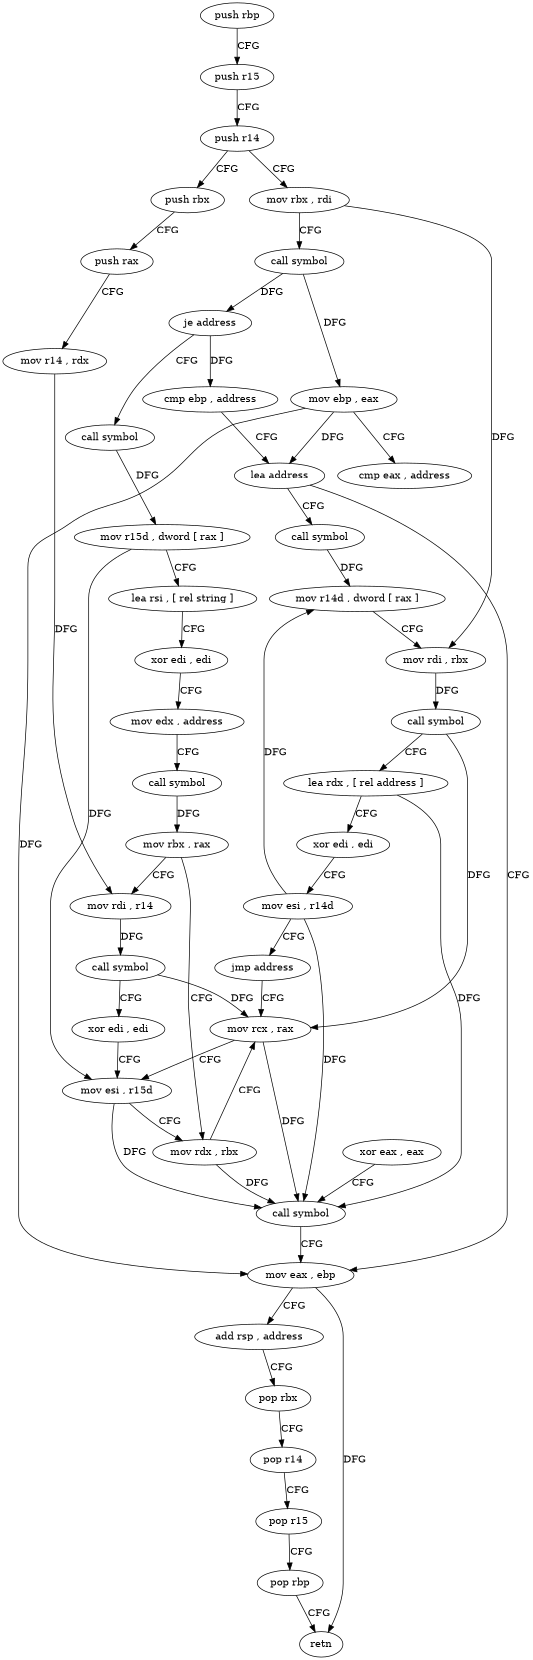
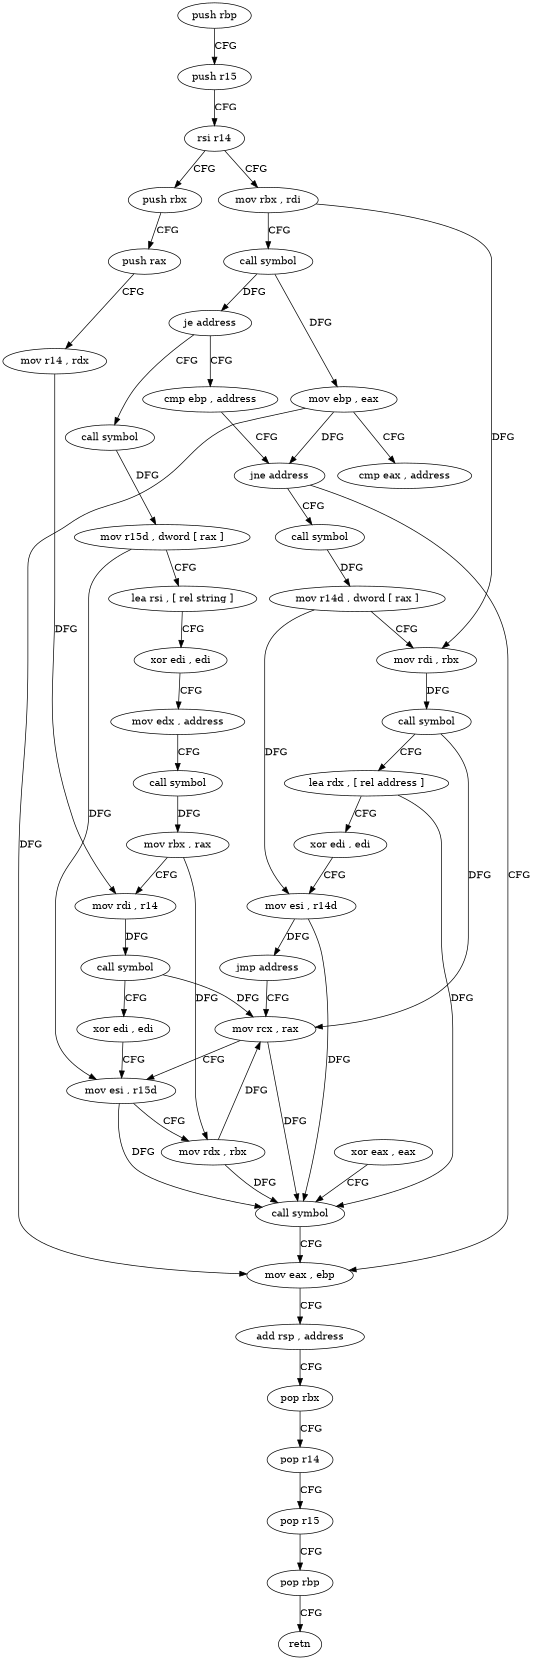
(237, 139) -> (215, 139)
(222, 361) -> (222, 361)
(280, 476) -> (280, 476)
(264, 746) -> (265, 739)
(294, 937) -> (298, 937)
(202, 999) -> (207, 999)
(250, 1091) -> (257, 1091)
(343, 1453) -> none
